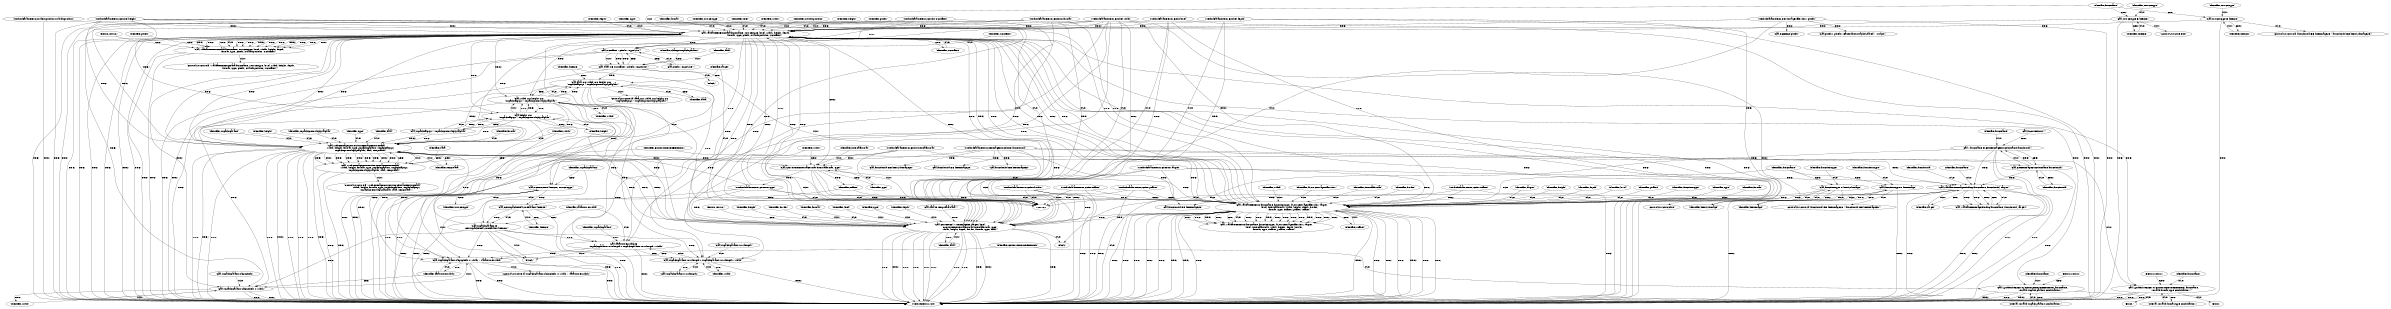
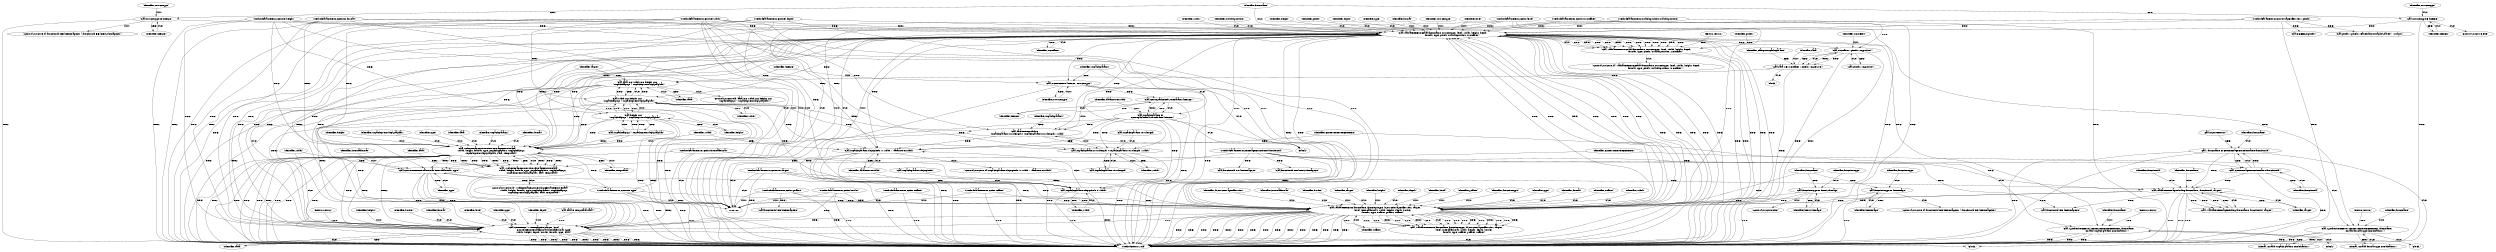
(979, 139) -> (1159, 30)
(1003, 158) -> (780, 200)
(831, 176) -> (680, 241)
(687, 198) -> (1158, 107)
(1113, 245) -> (892, 210)
